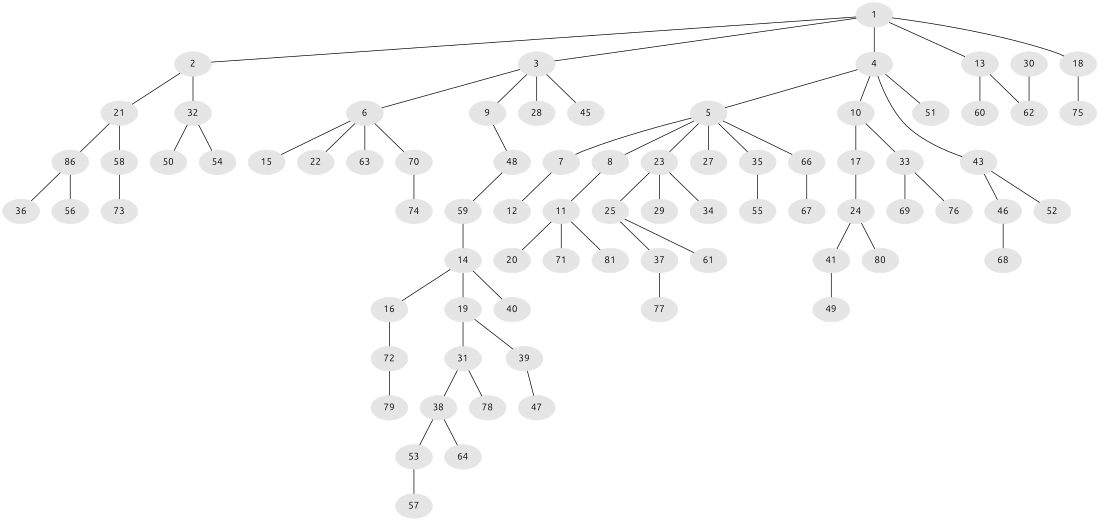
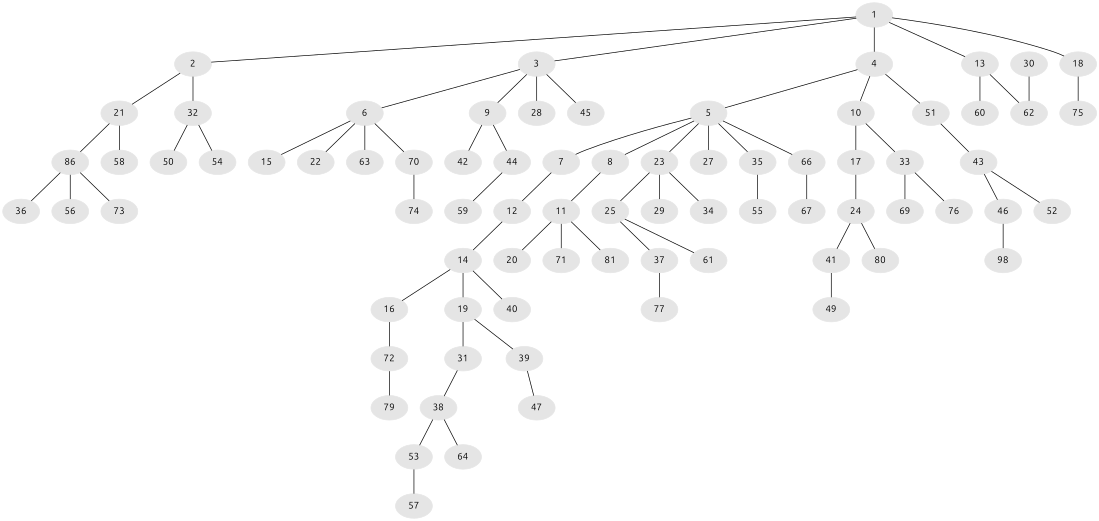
(909, 128) -> (955, 138)
none -> (463, 162)
(512, 162) -> (512, 162)
(119, 187) -> (95, 187)
(463, 236) -> (488, 236)
(1003, 261) -> (1003, 261)
(488, 408) -> none
